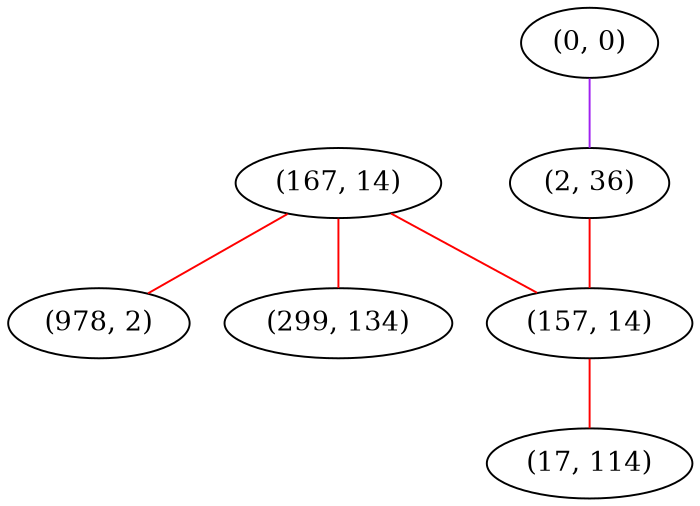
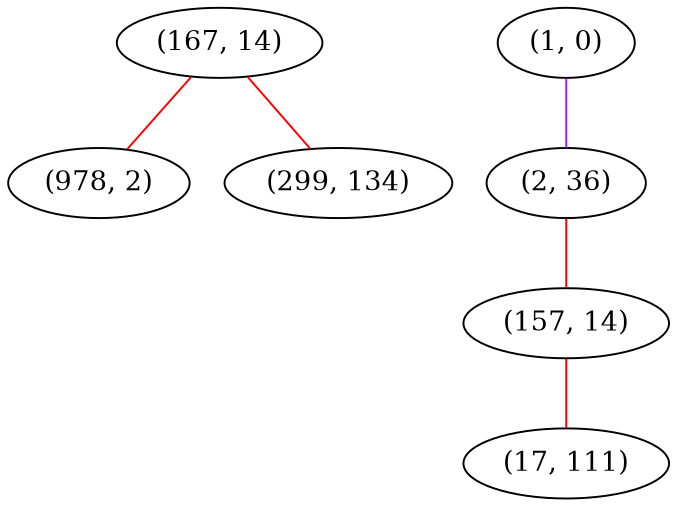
(590, 43) -> (566, 43)
(464, 253) -> none
(590, 463) -> (566, 463)
